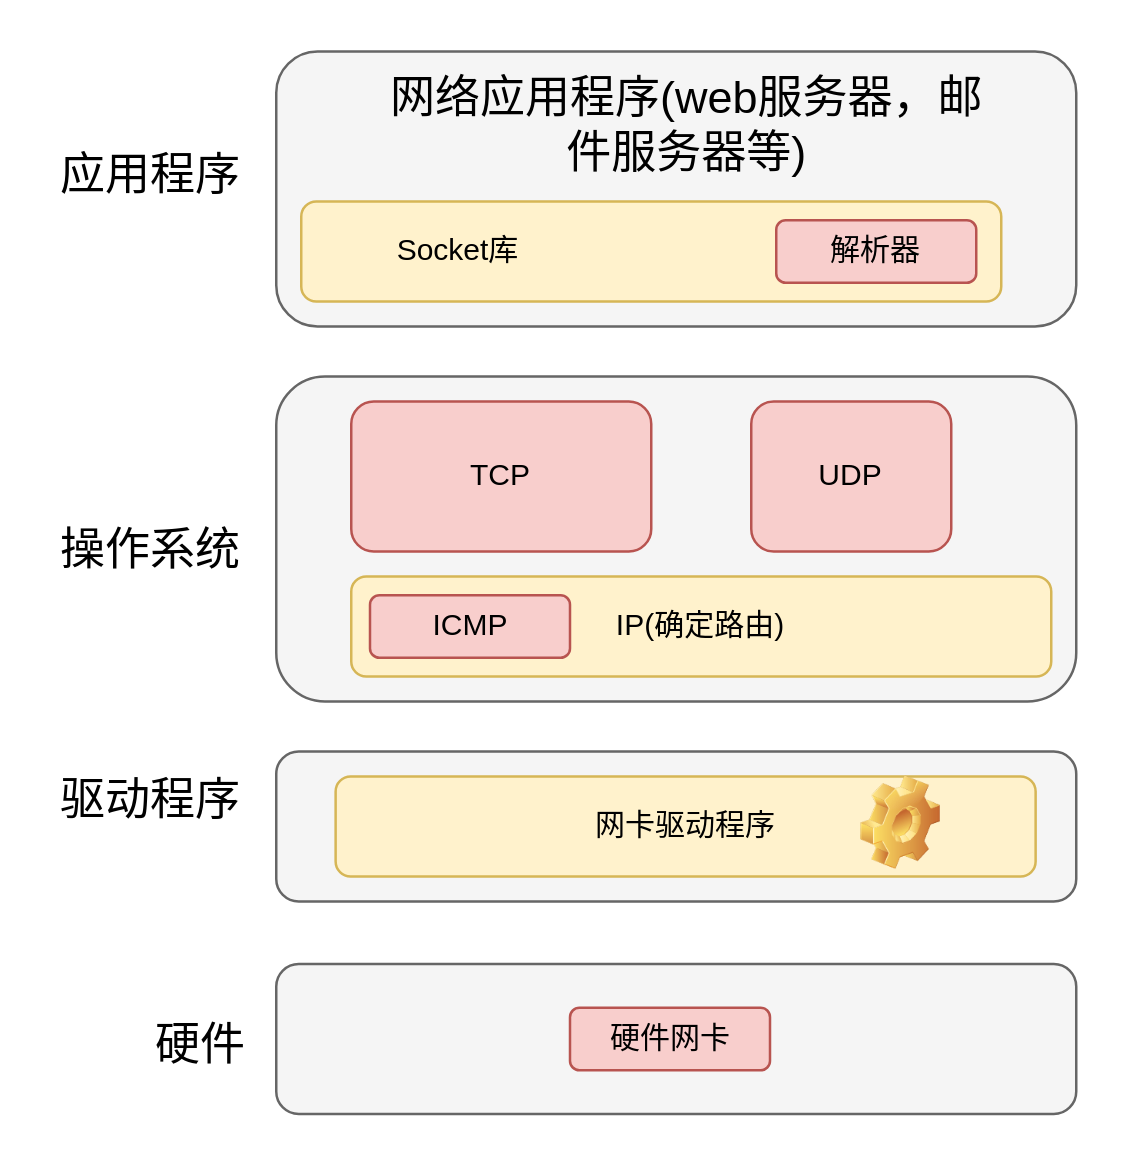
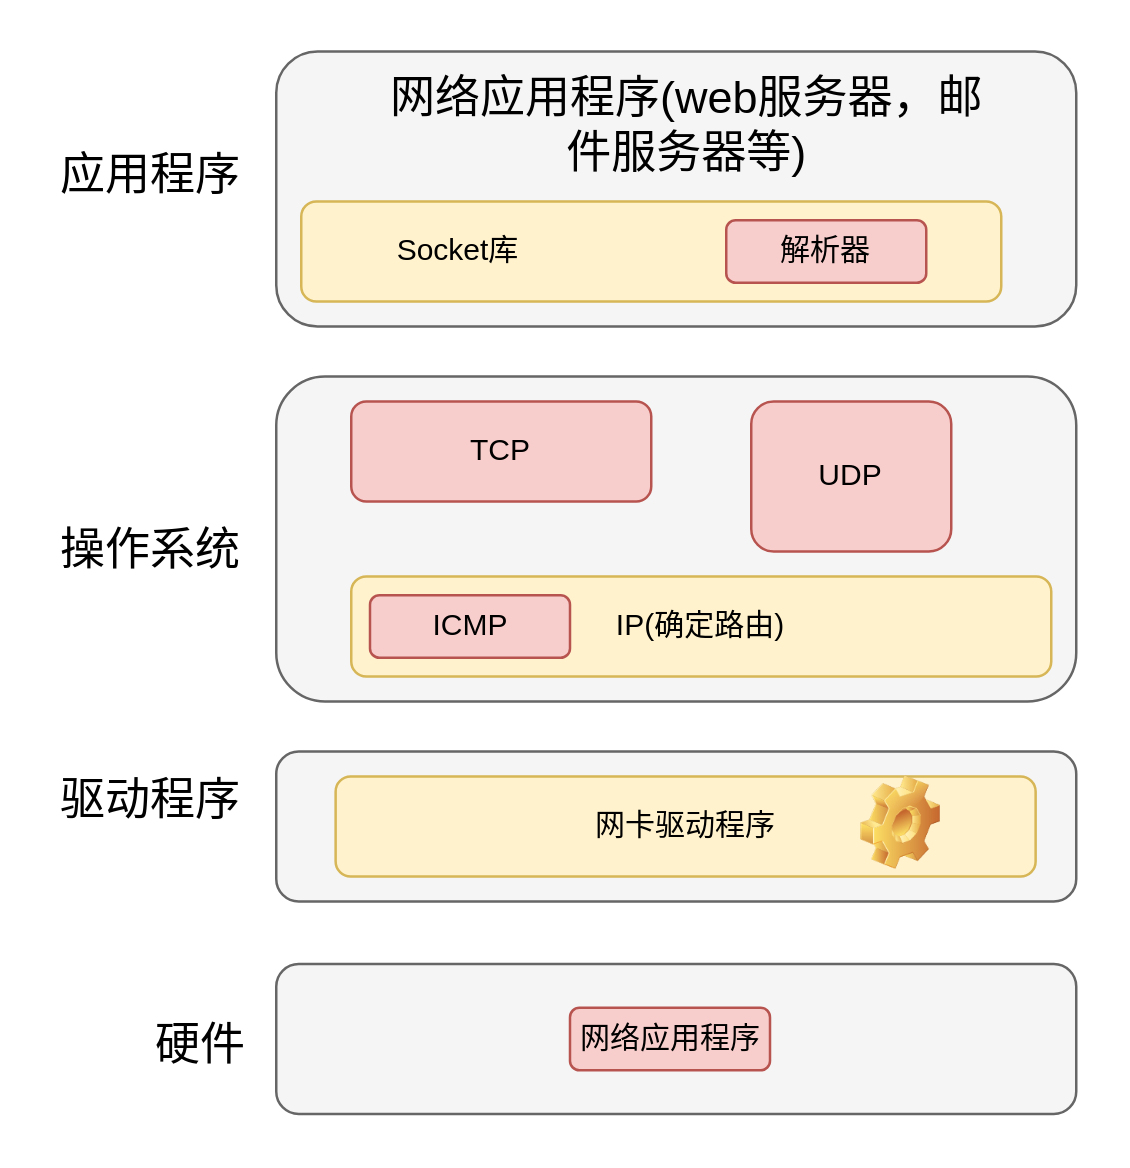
(876, 251) -> (826, 251)
(501, 476) -> (501, 451)
(671, 1039) -> (671, 1039)
